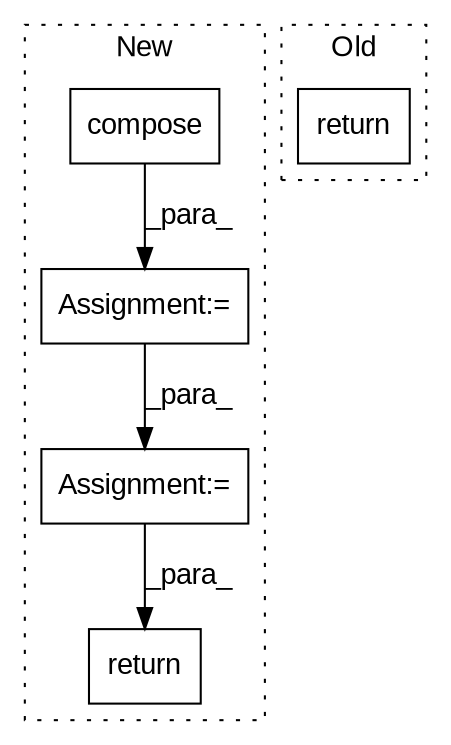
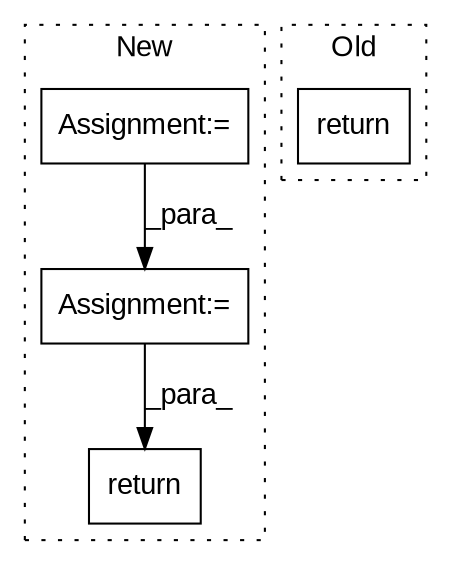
(145, 126) -> none
